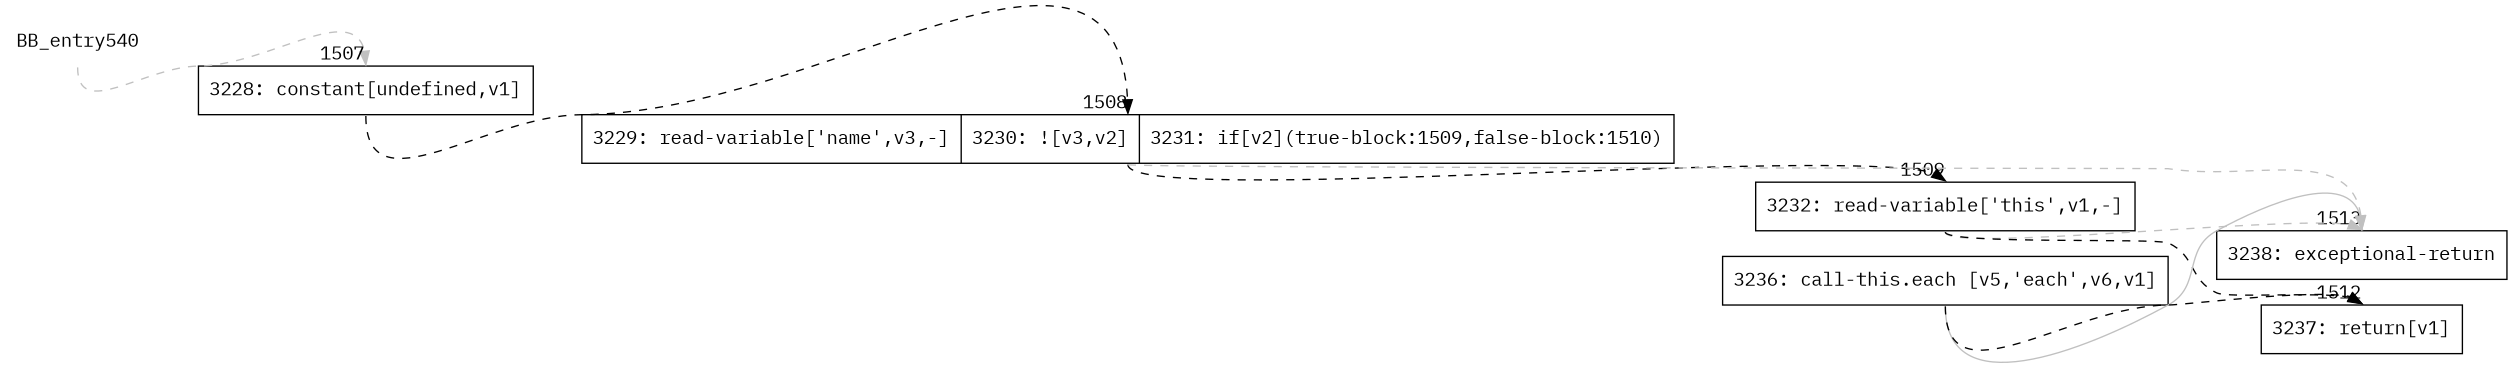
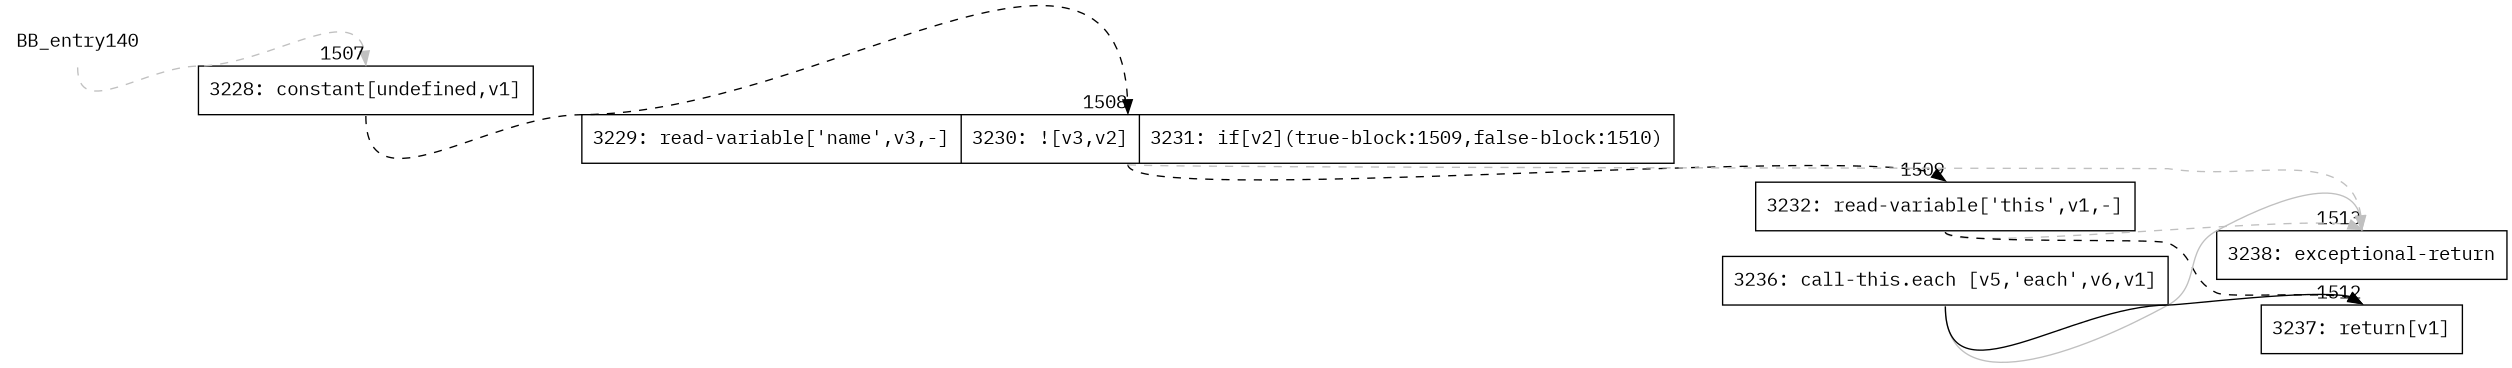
(78, 42) -> (78, 42)
(2131, 309) -> (2131, 309)
